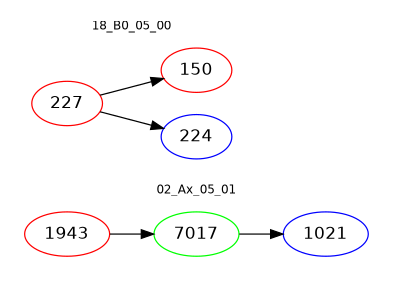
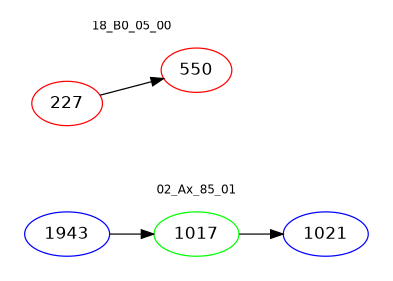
(196, 70) -> (196, 70)
(196, 137) -> none
(196, 190) -> (196, 190)
(67, 234) -> (67, 234)
(196, 234) -> (196, 234)
